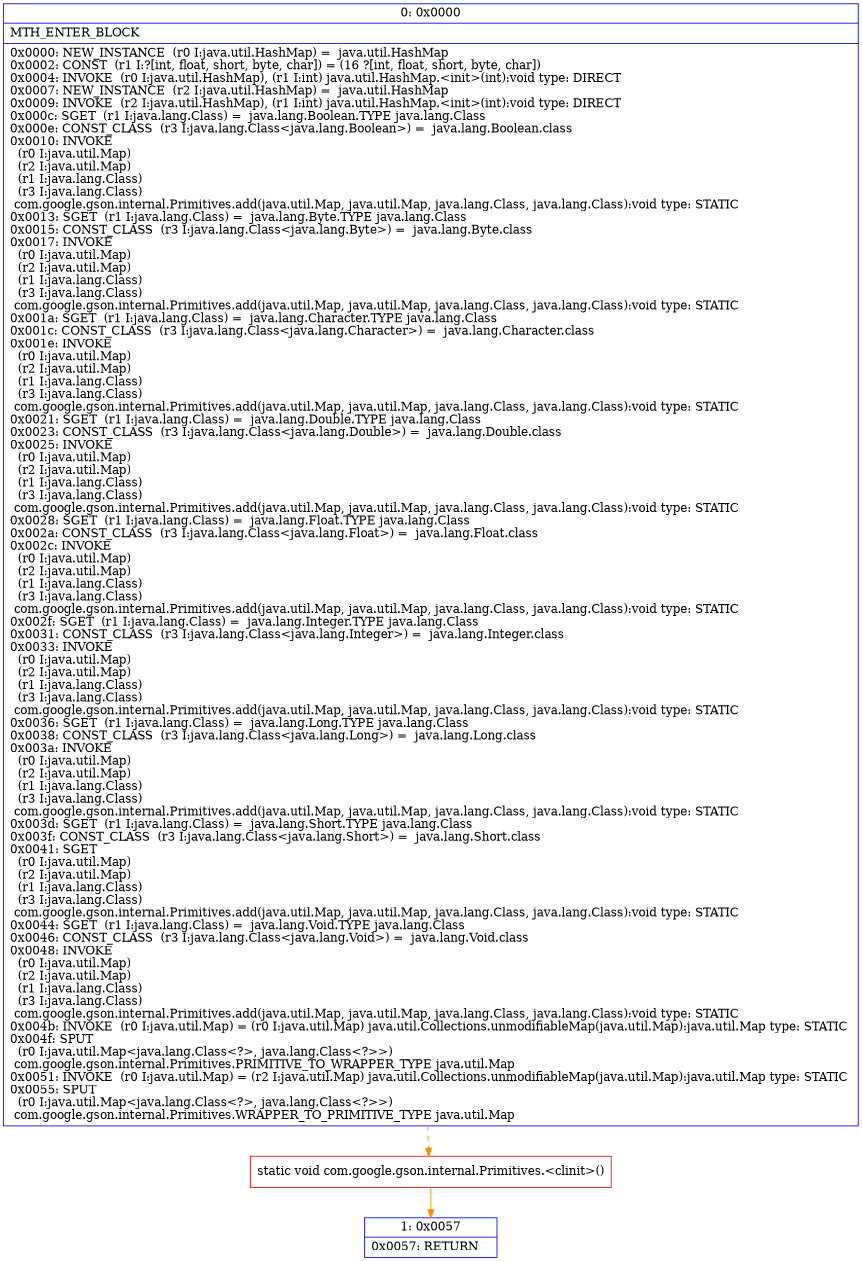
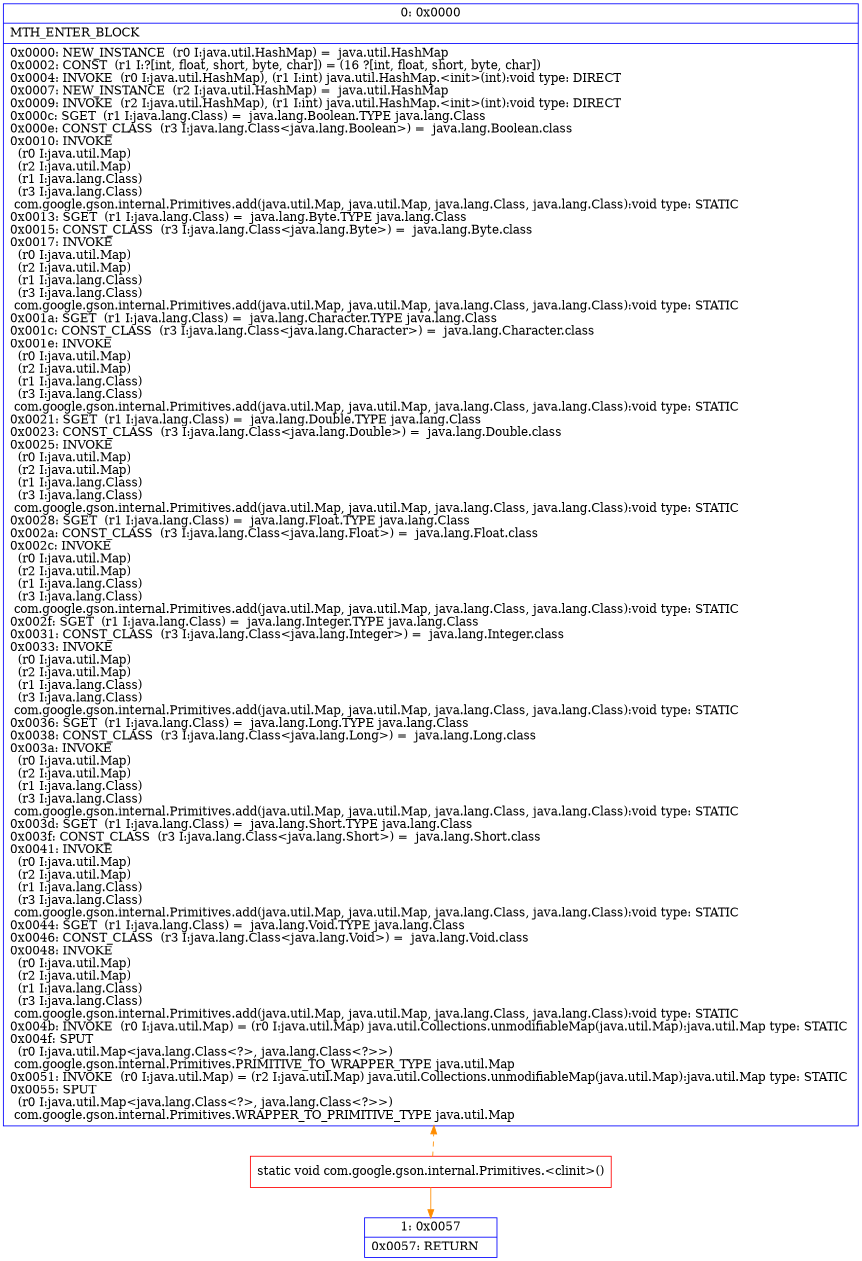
(57, 850) -> (65, 850)
(428, 1137) -> (433, 1145)
